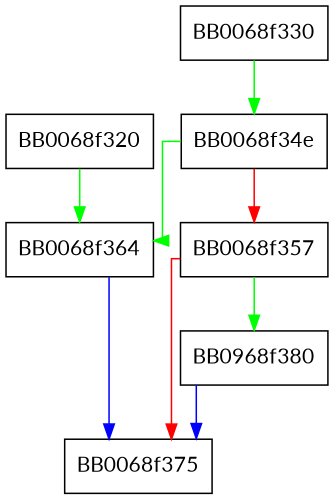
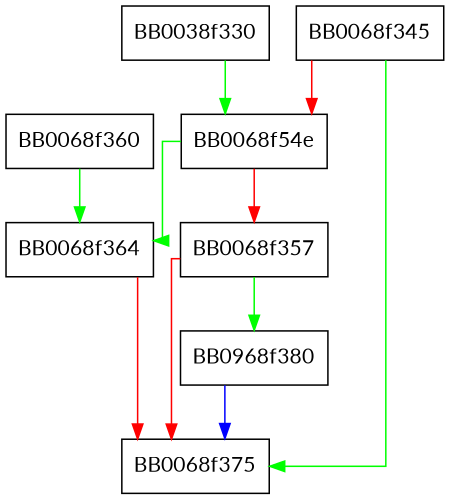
(254, 33) -> (196, 33)
none -> (370, 33)
(80, 141) -> (80, 141)
(254, 141) -> (254, 141)
(109, 351) -> (138, 351)
